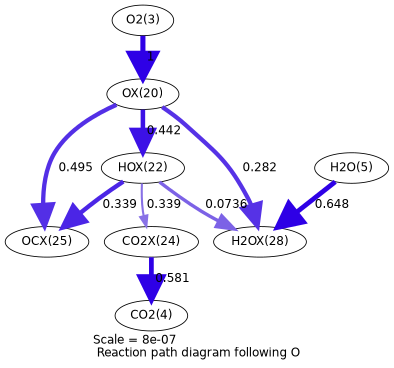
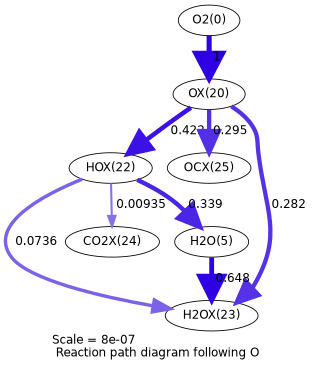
(143, 20) -> (209, 20)
(162, 131) -> (186, 131)
(74, 168) -> (229, 131)
(101, 197) -> (163, 193)
(162, 205) -> (140, 205)
(260, 242) -> (212, 316)
(151, 316) -> none
